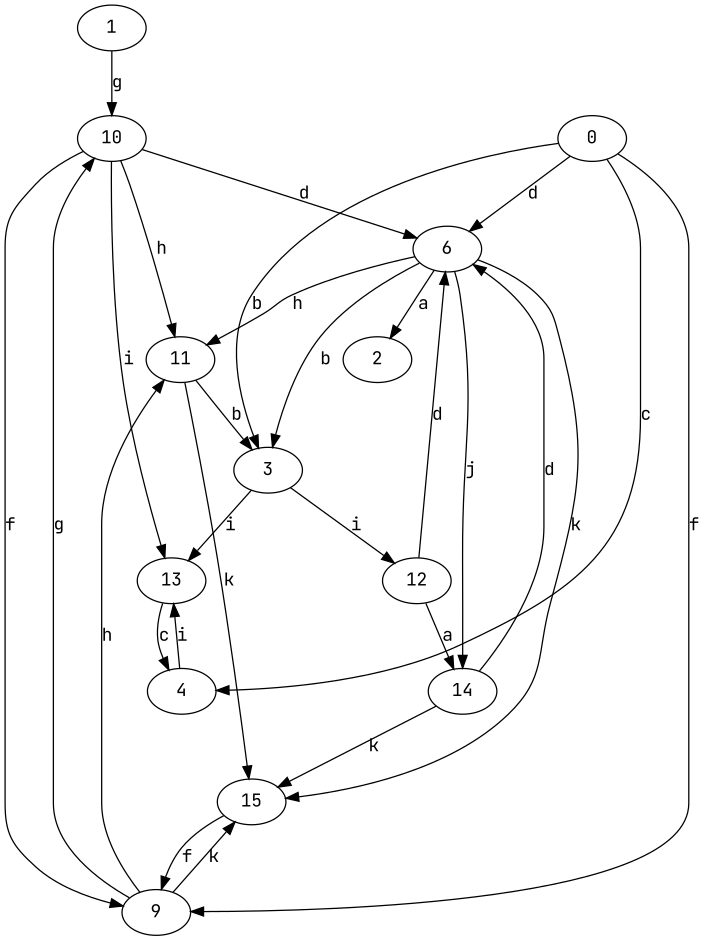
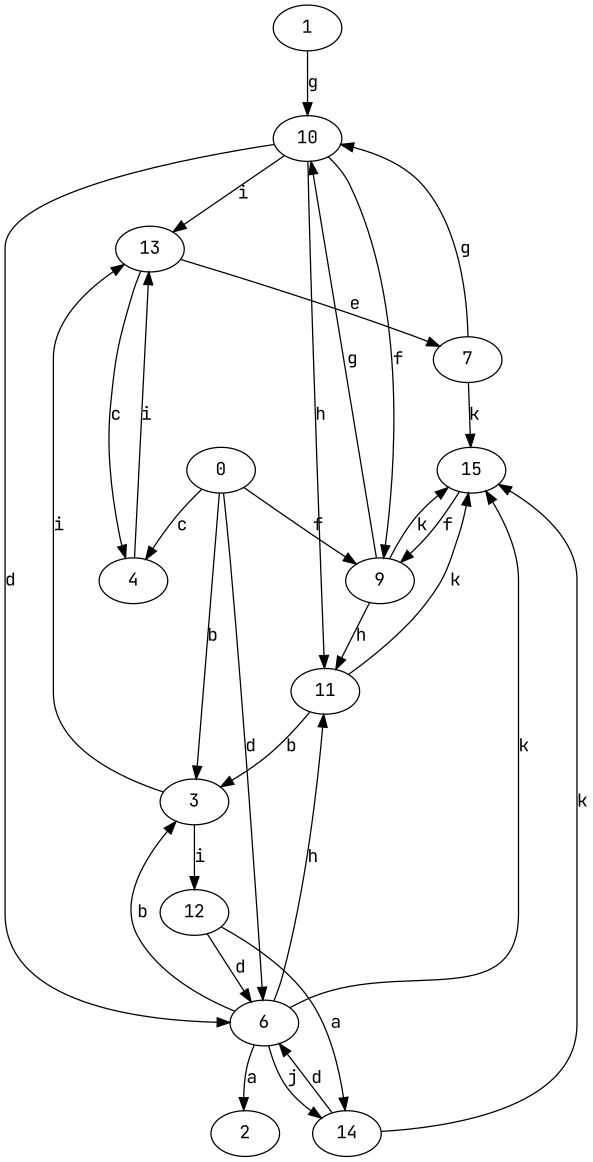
none -> (468, 360)
